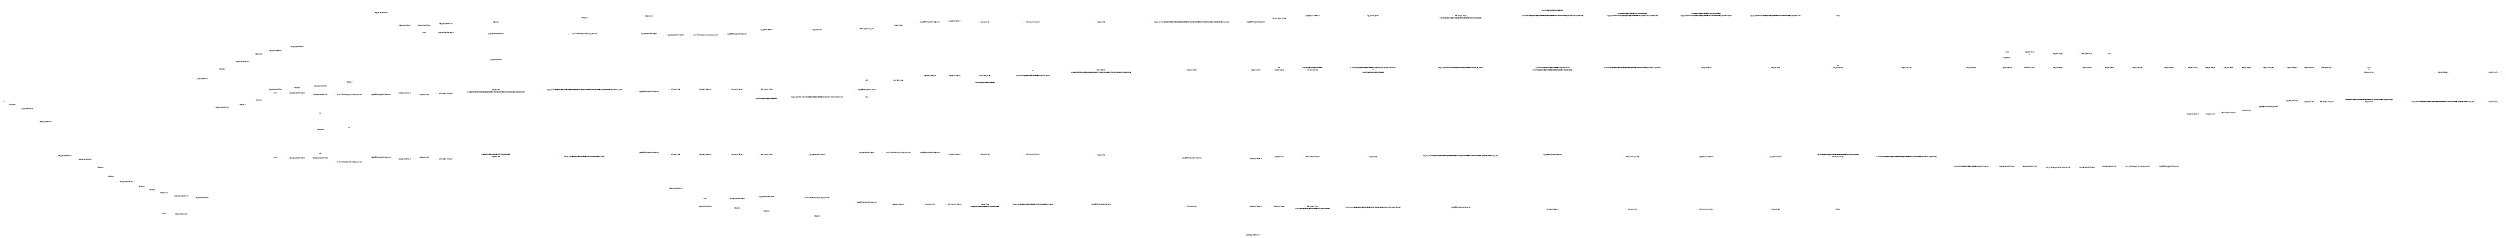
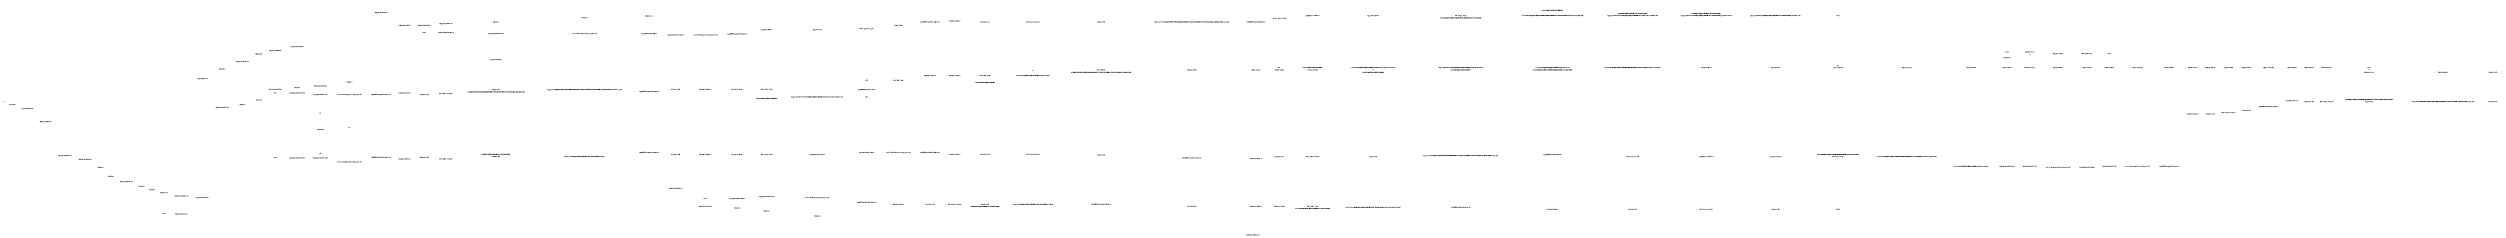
none -> (1460, 70)
